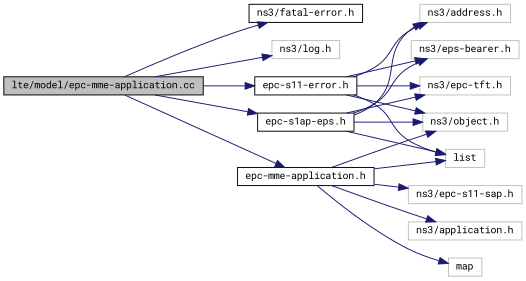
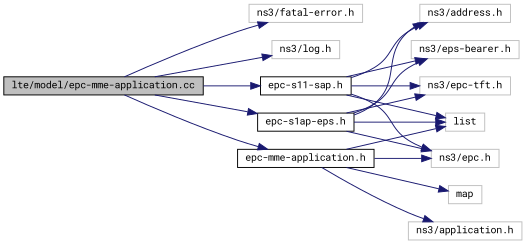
(306, 13) -> (306, 13)
(306, 86) -> (306, 86)
(465, 122) -> (465, 158)
(465, 195) -> none
